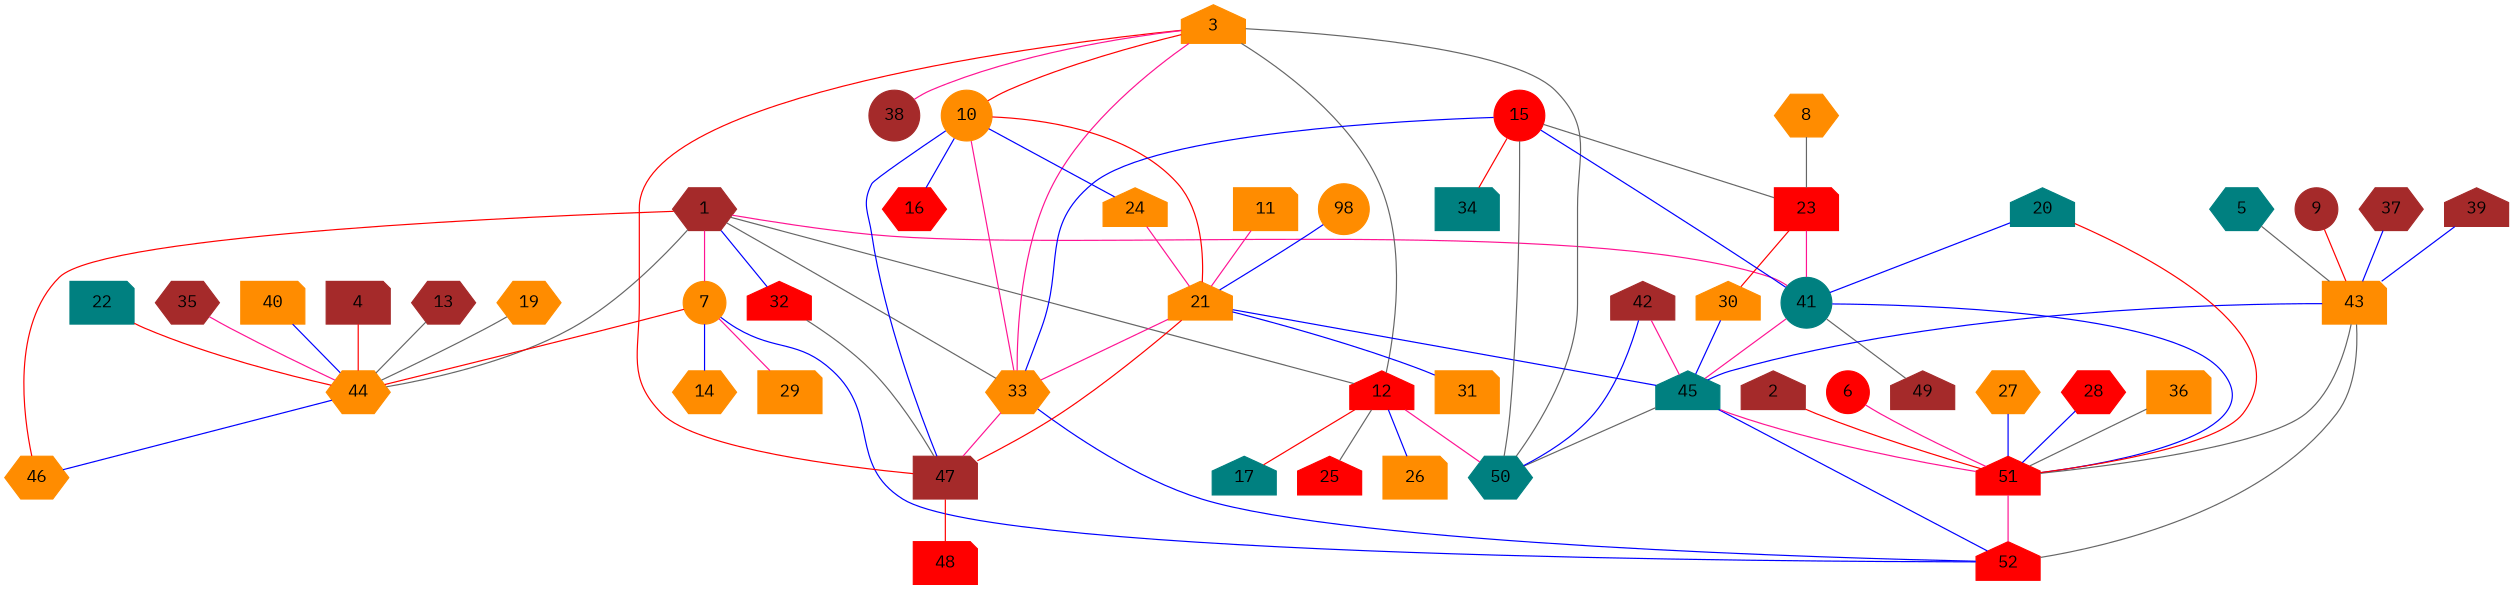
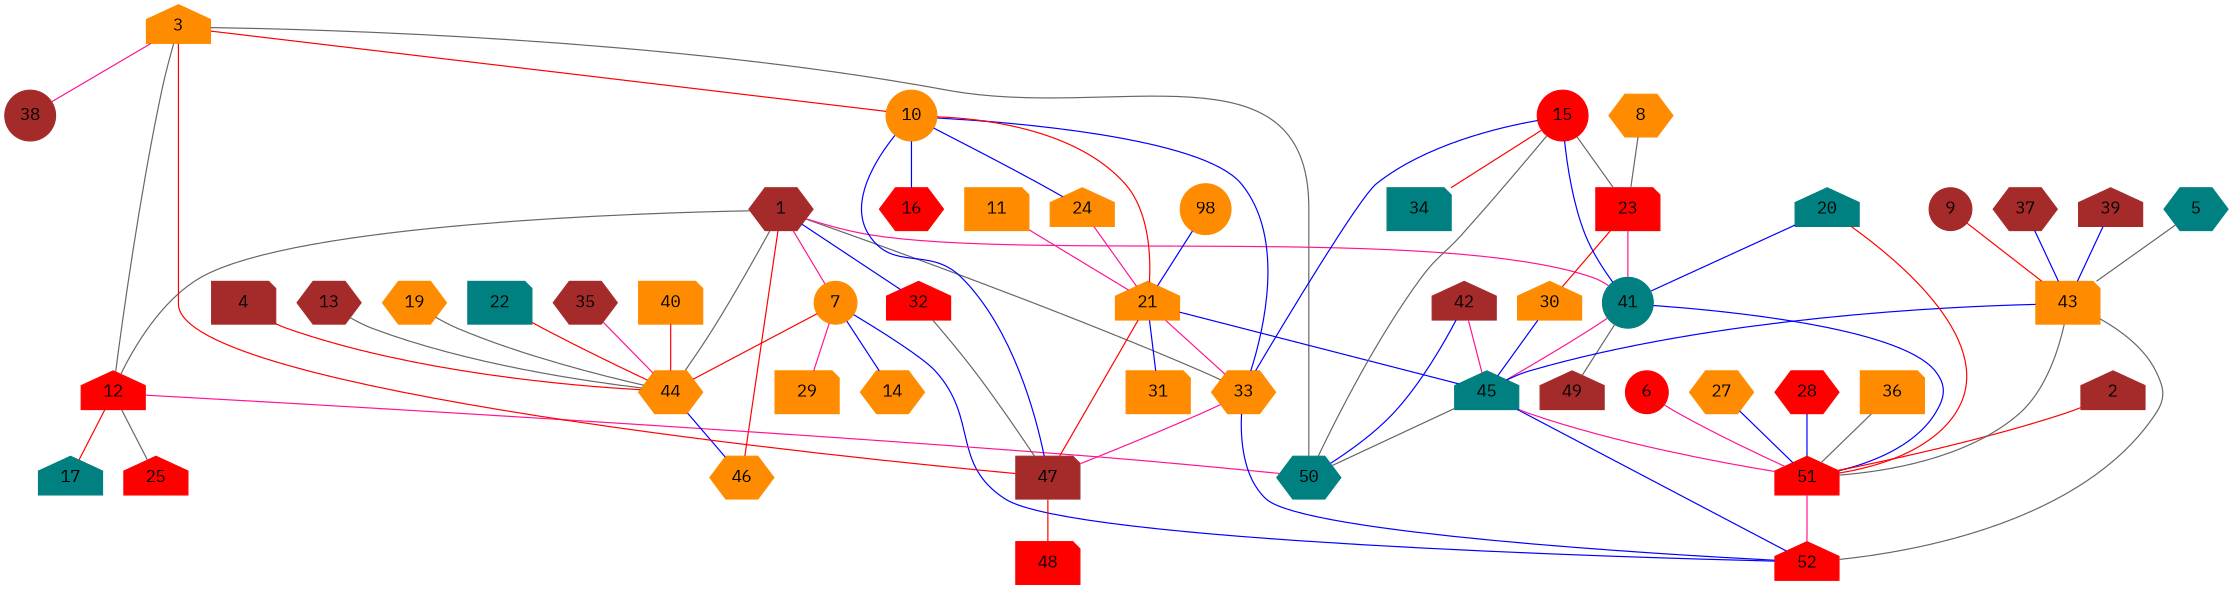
(1055, 182) -> none
(993, 256) -> (1189, 155)
(316, 348) -> (671, 347)
(1415, 478) -> none
